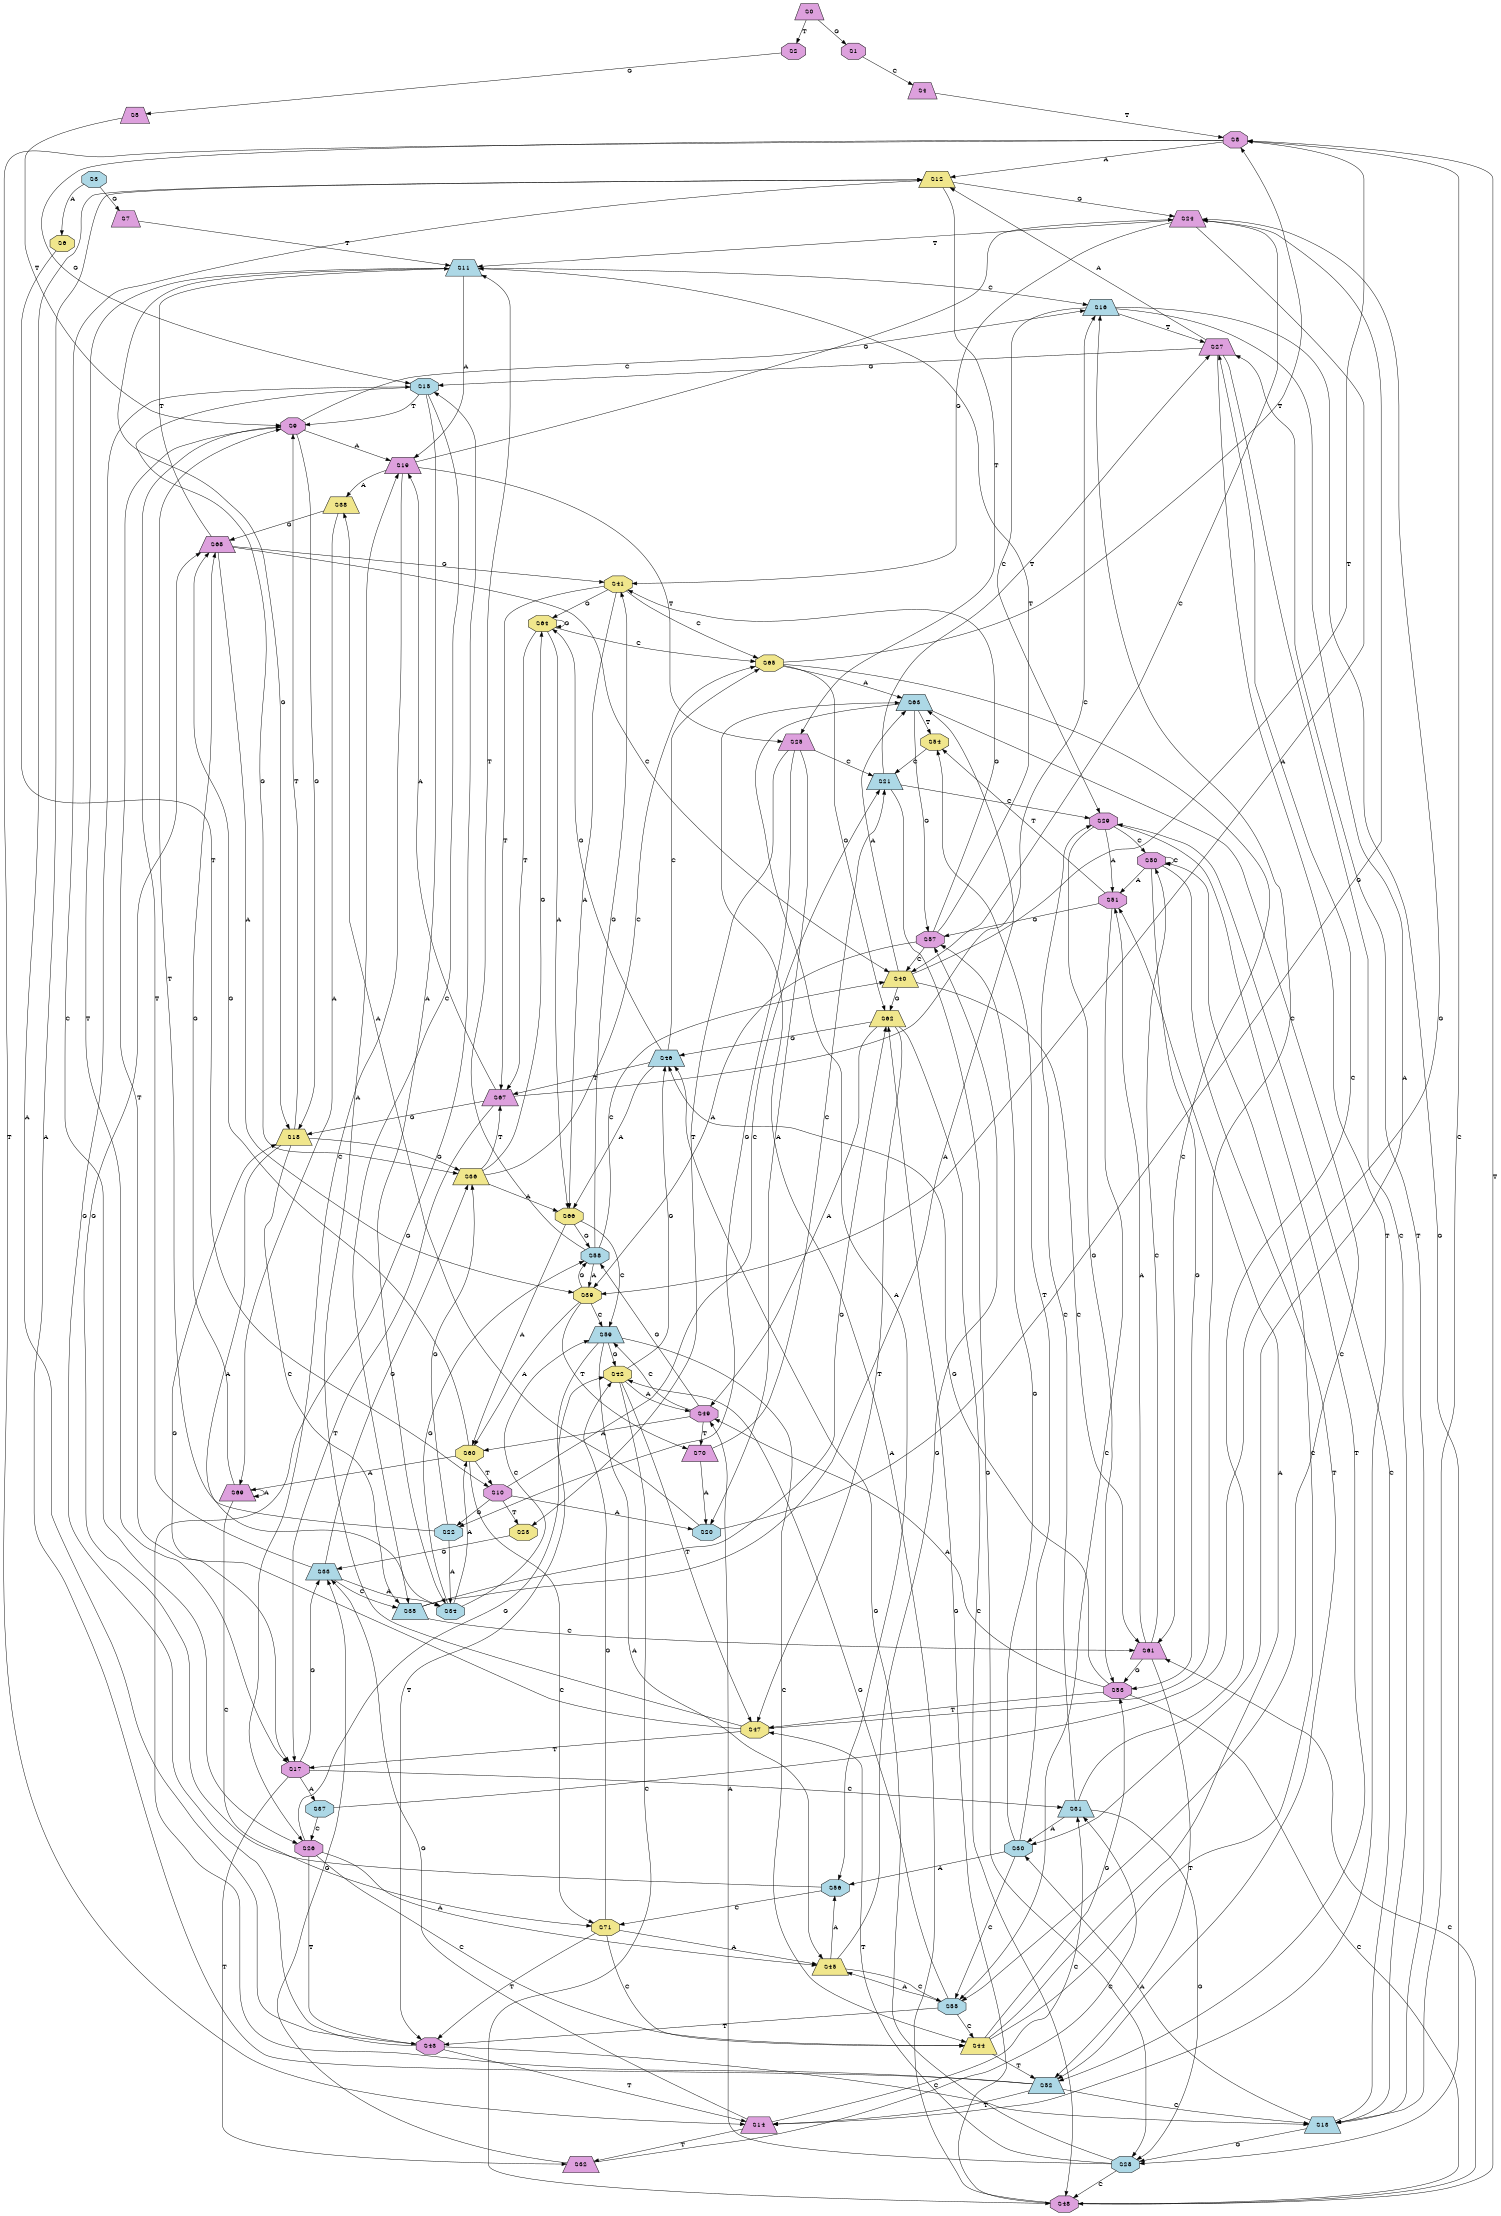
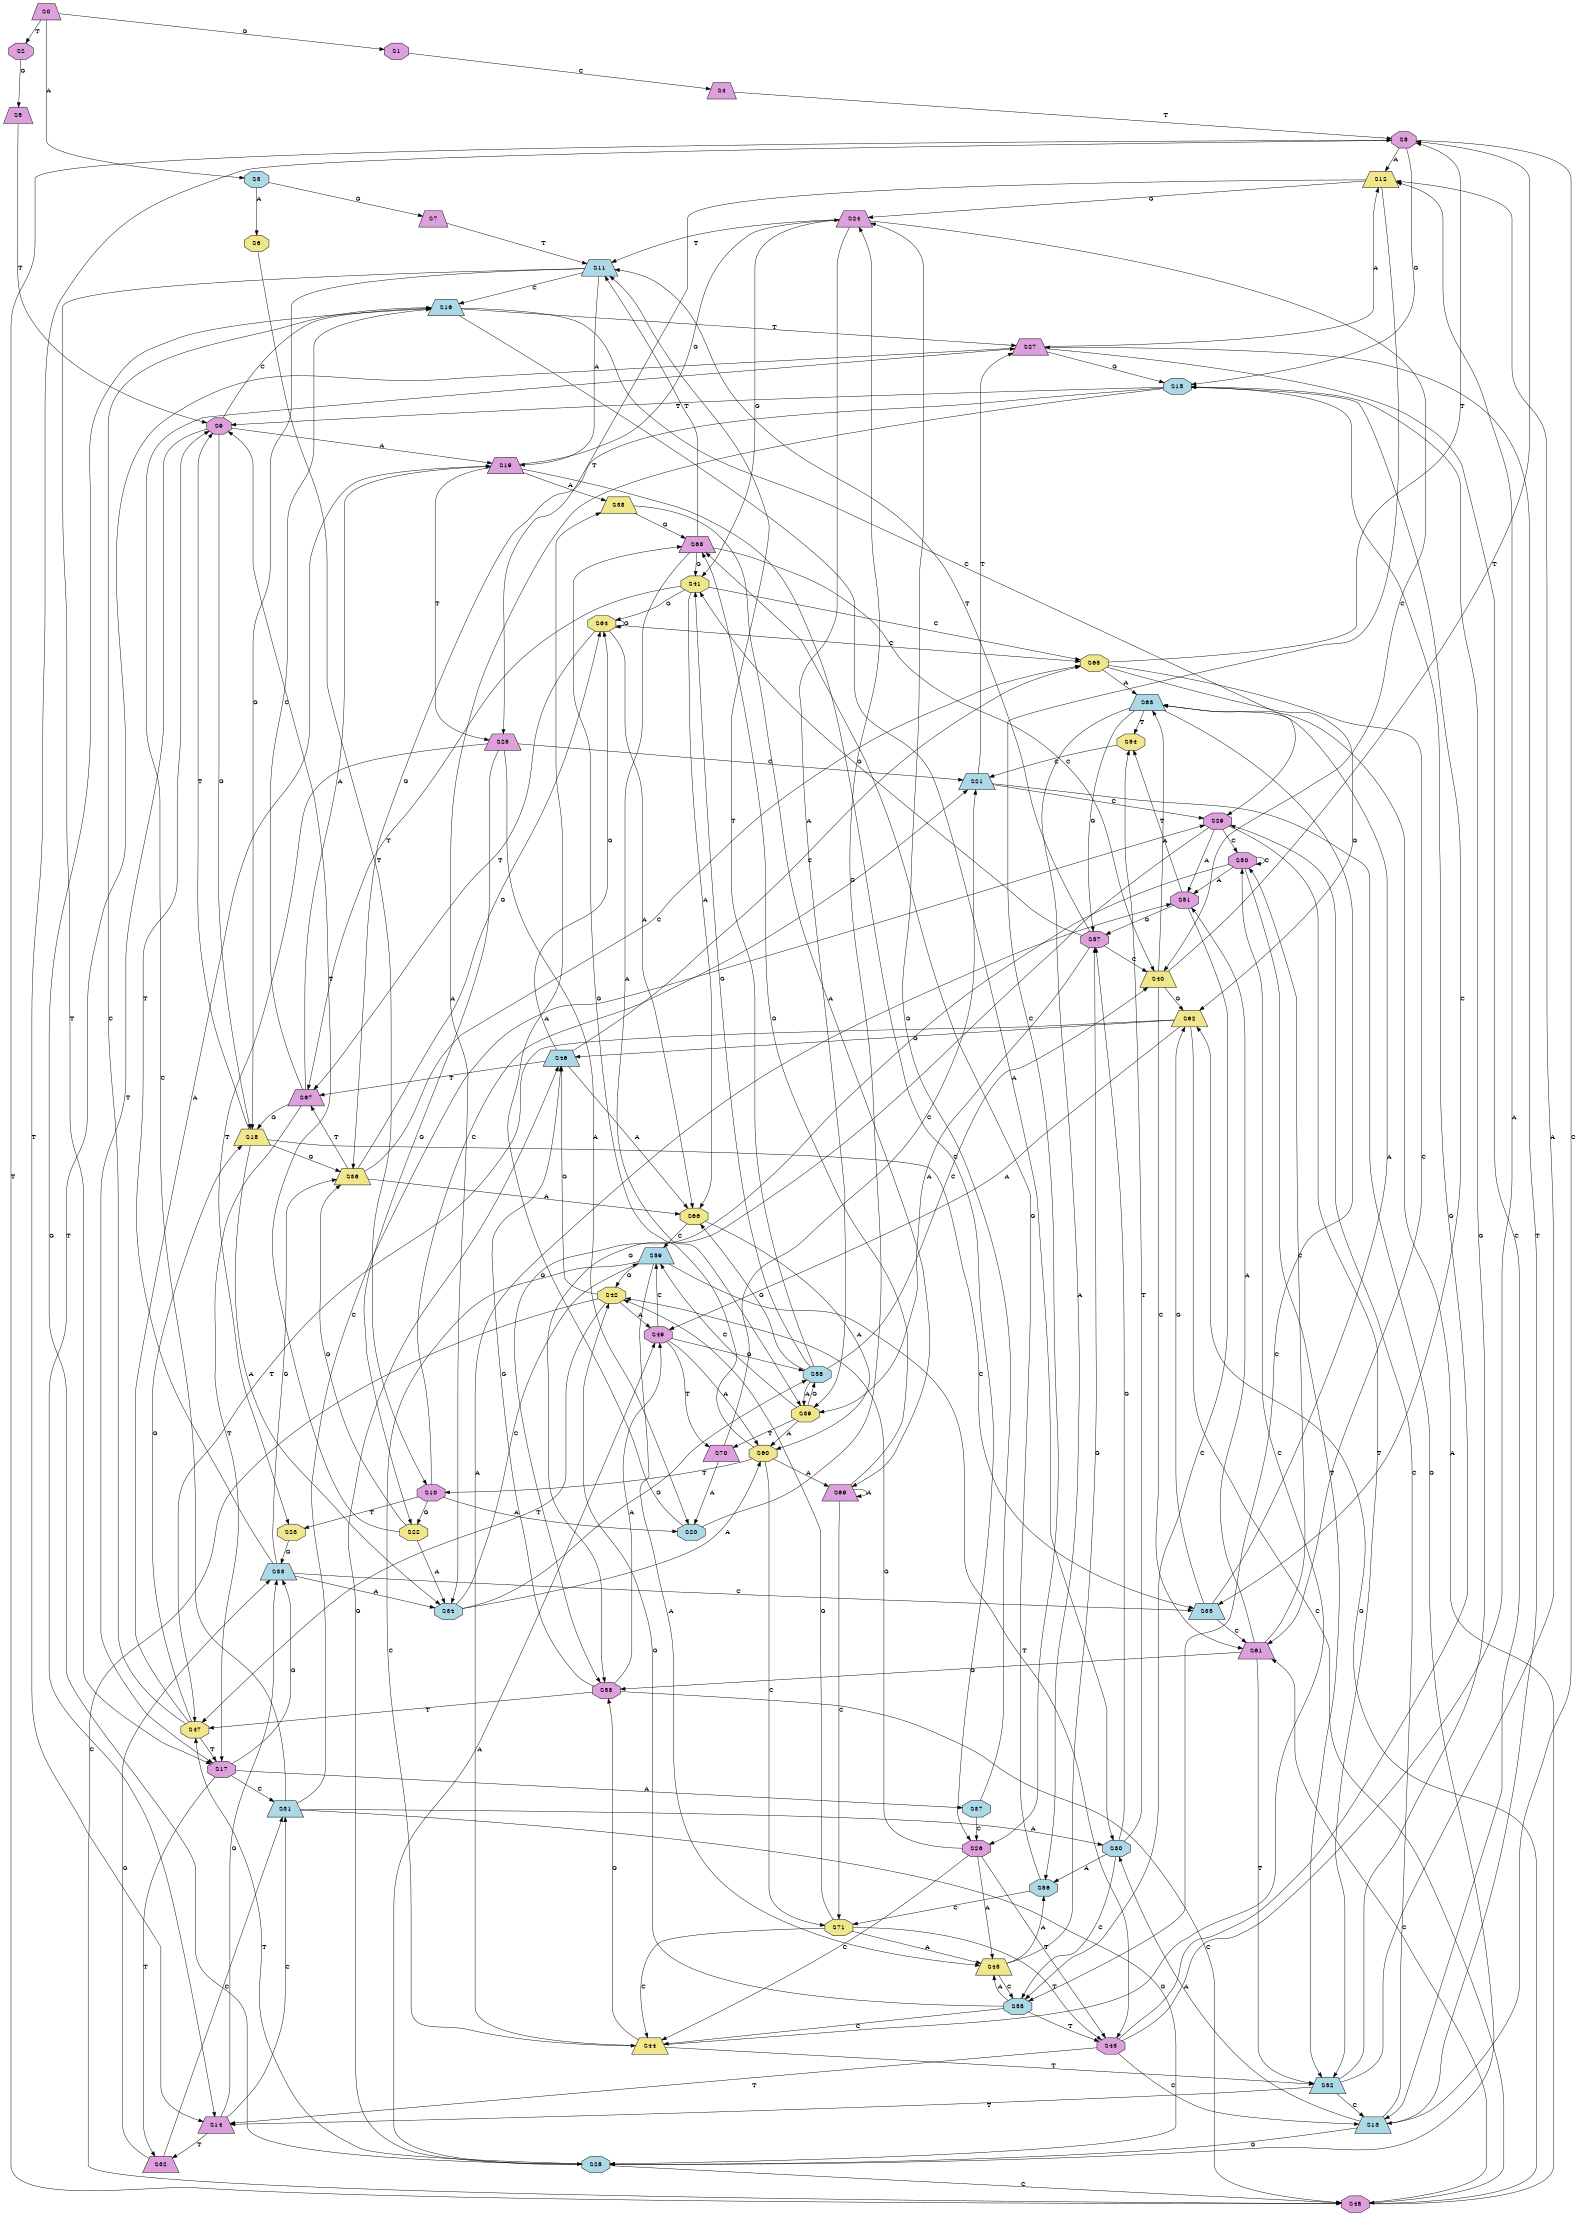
none -> (81, 157)
(581, 1234) -> (757, 1299)
(449, 1532) -> (414, 1532)
